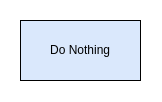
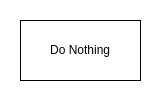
(81, 51) -> (81, 51)
